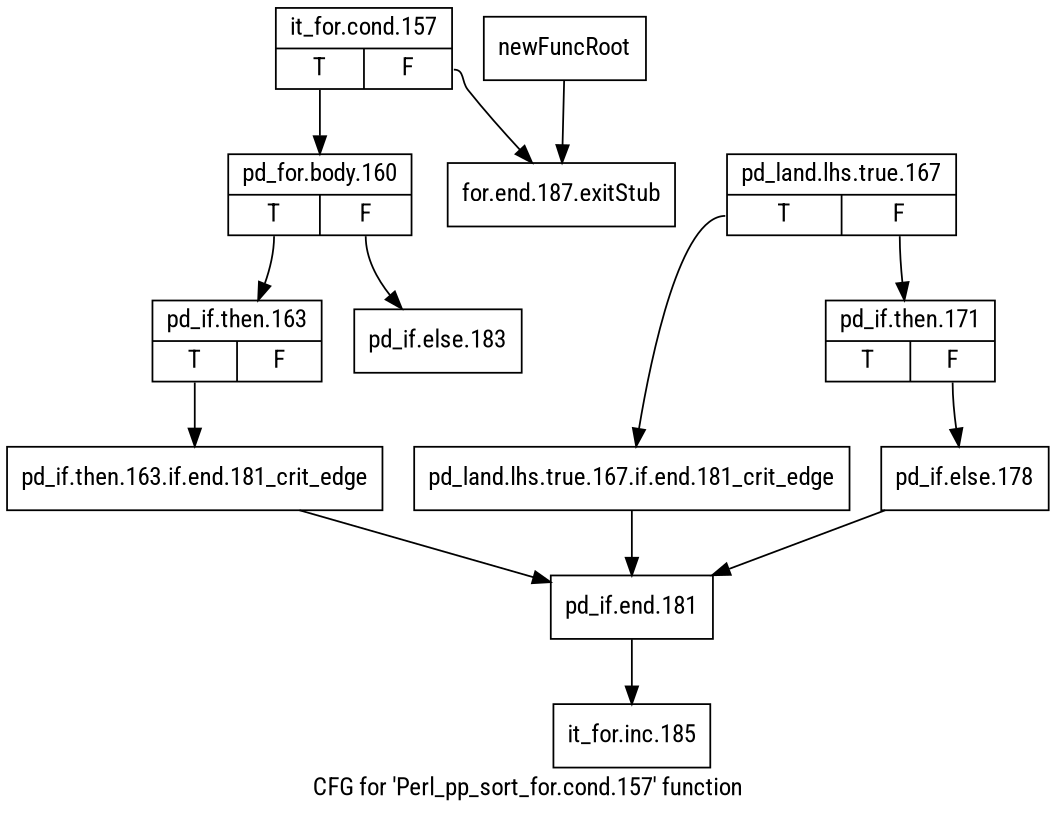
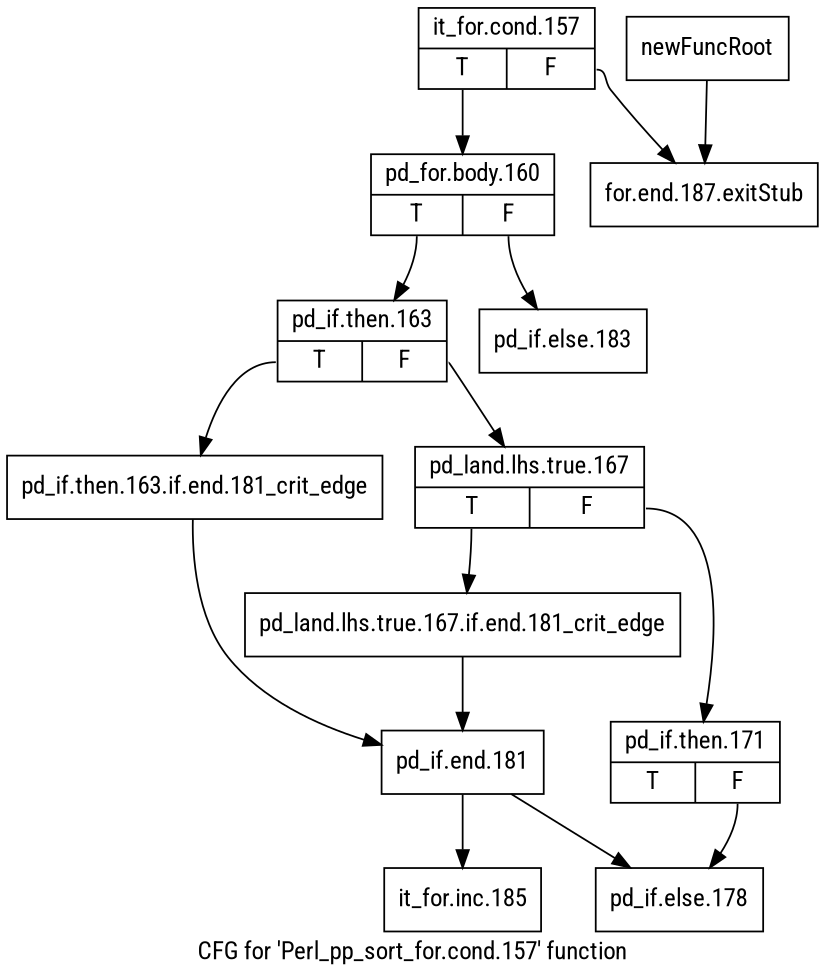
none -> (472, 397)
(807, 540) -> (563, 826)
